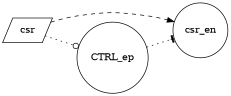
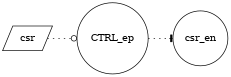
(109, 13) -> none
